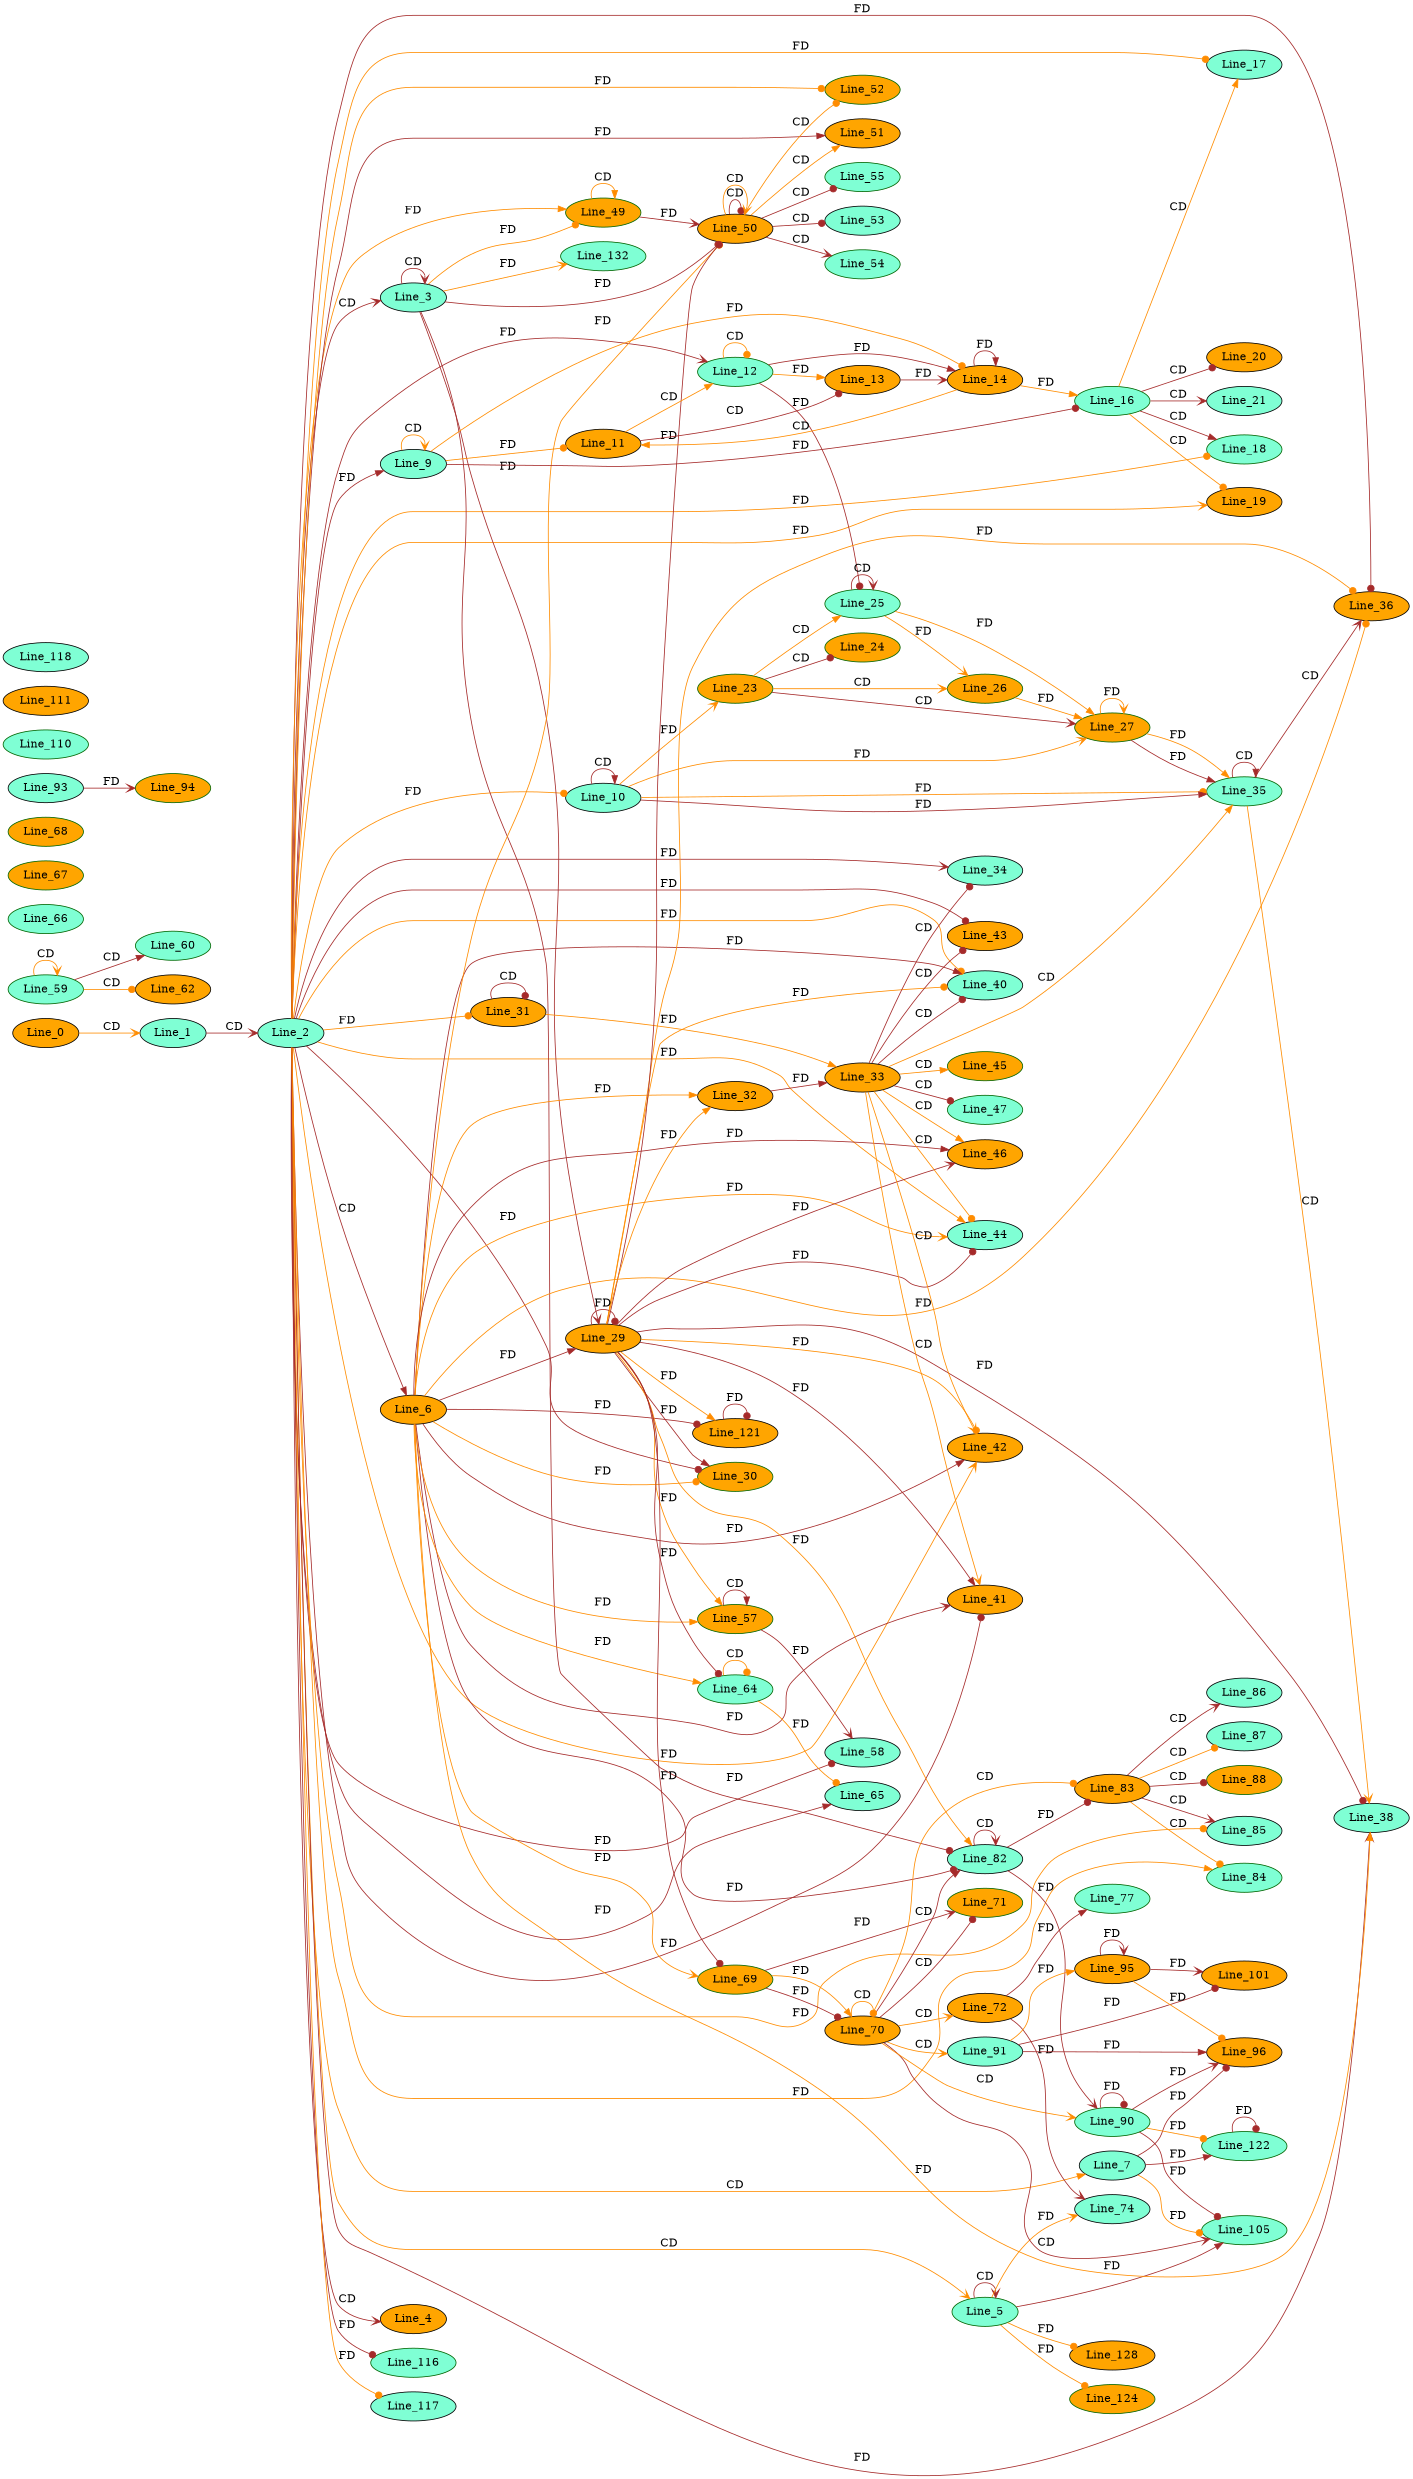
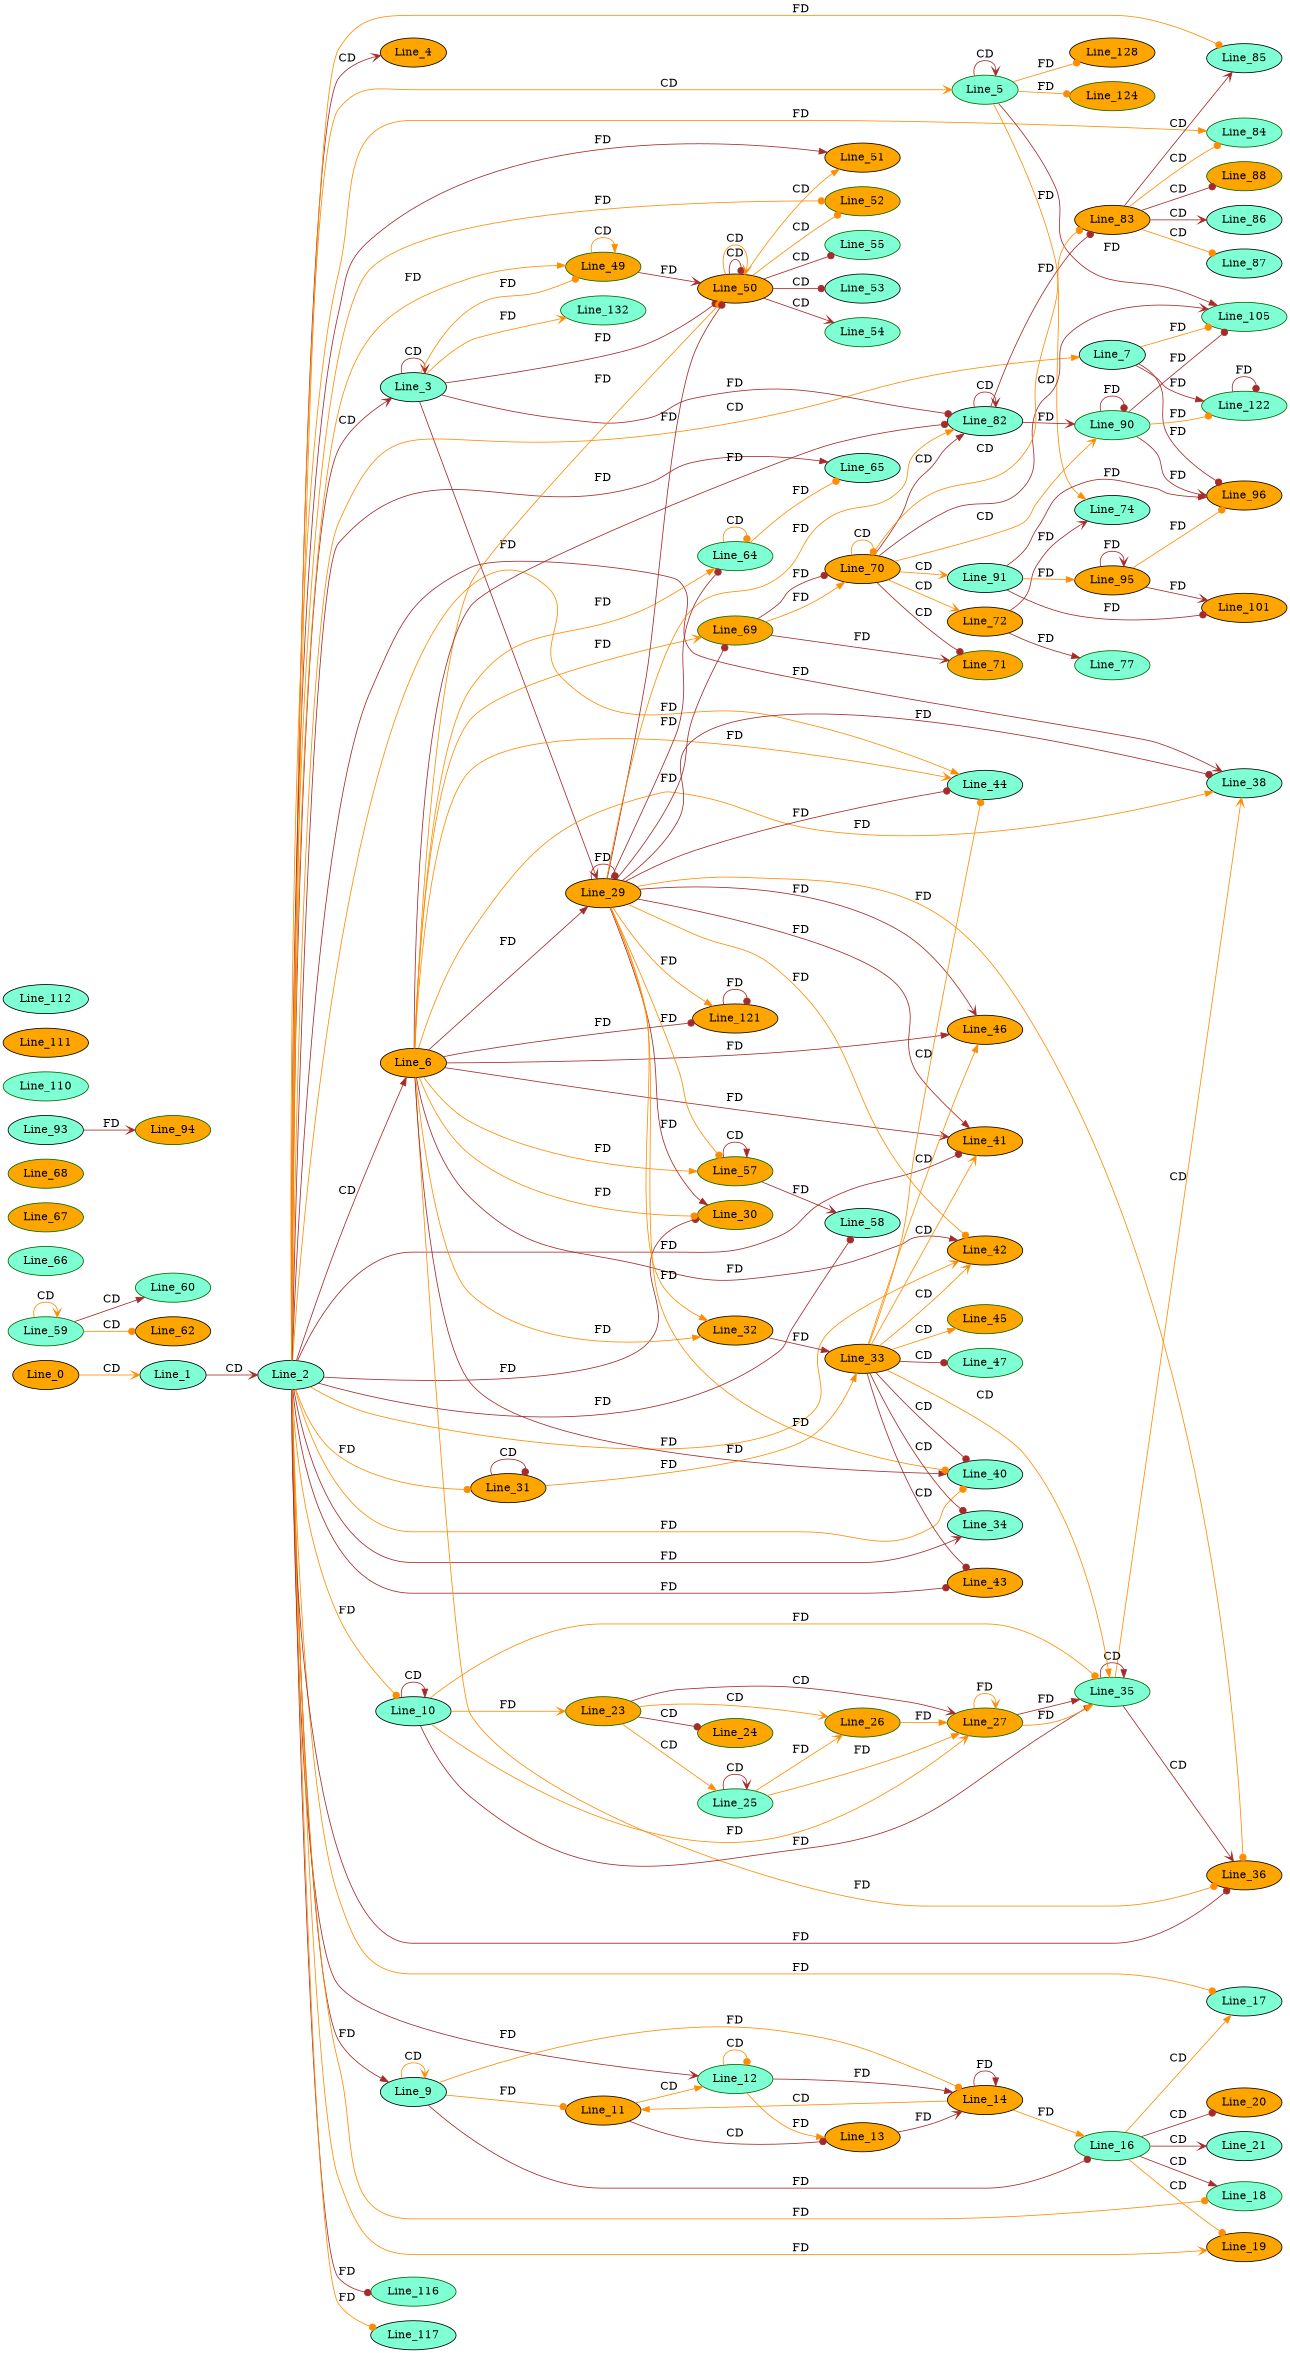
(831, 471) -> none
(46, 657) -> (46, 999)
(665, 1519) -> (664, 1031)
(1024, 2246) -> (1058, 316)
